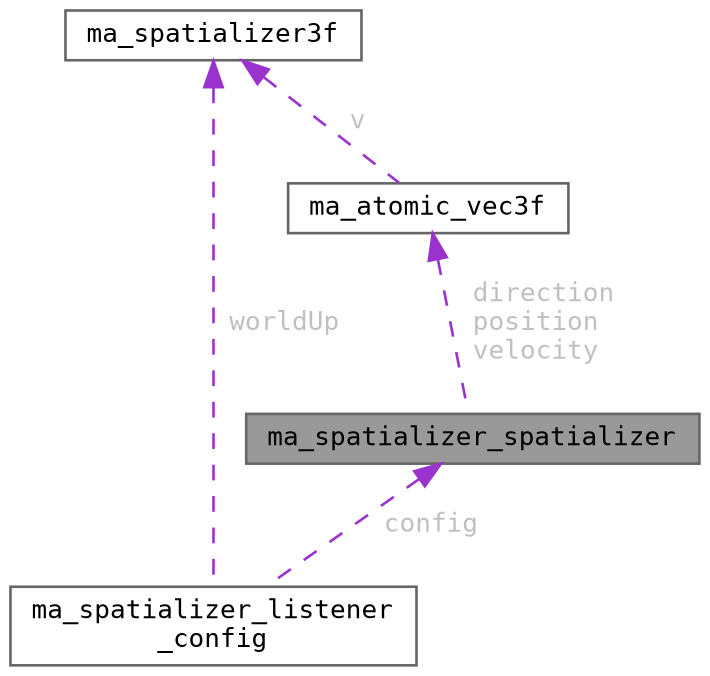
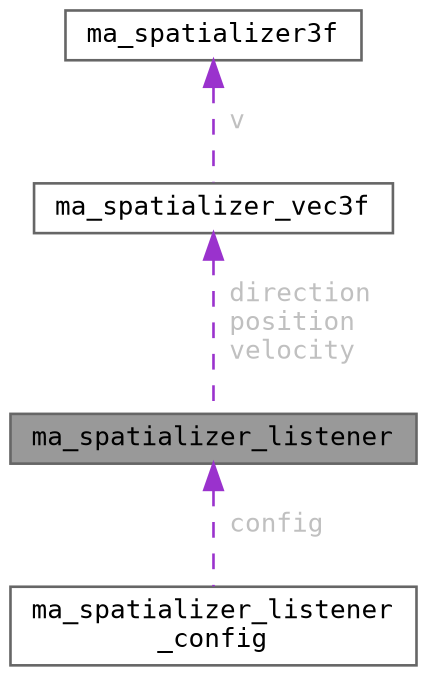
(428, 208) -> (213, 208)
(213, 337) -> none
(473, 439) -> (213, 439)
